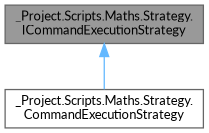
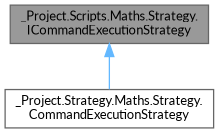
(104, 109) -> (109, 109)
